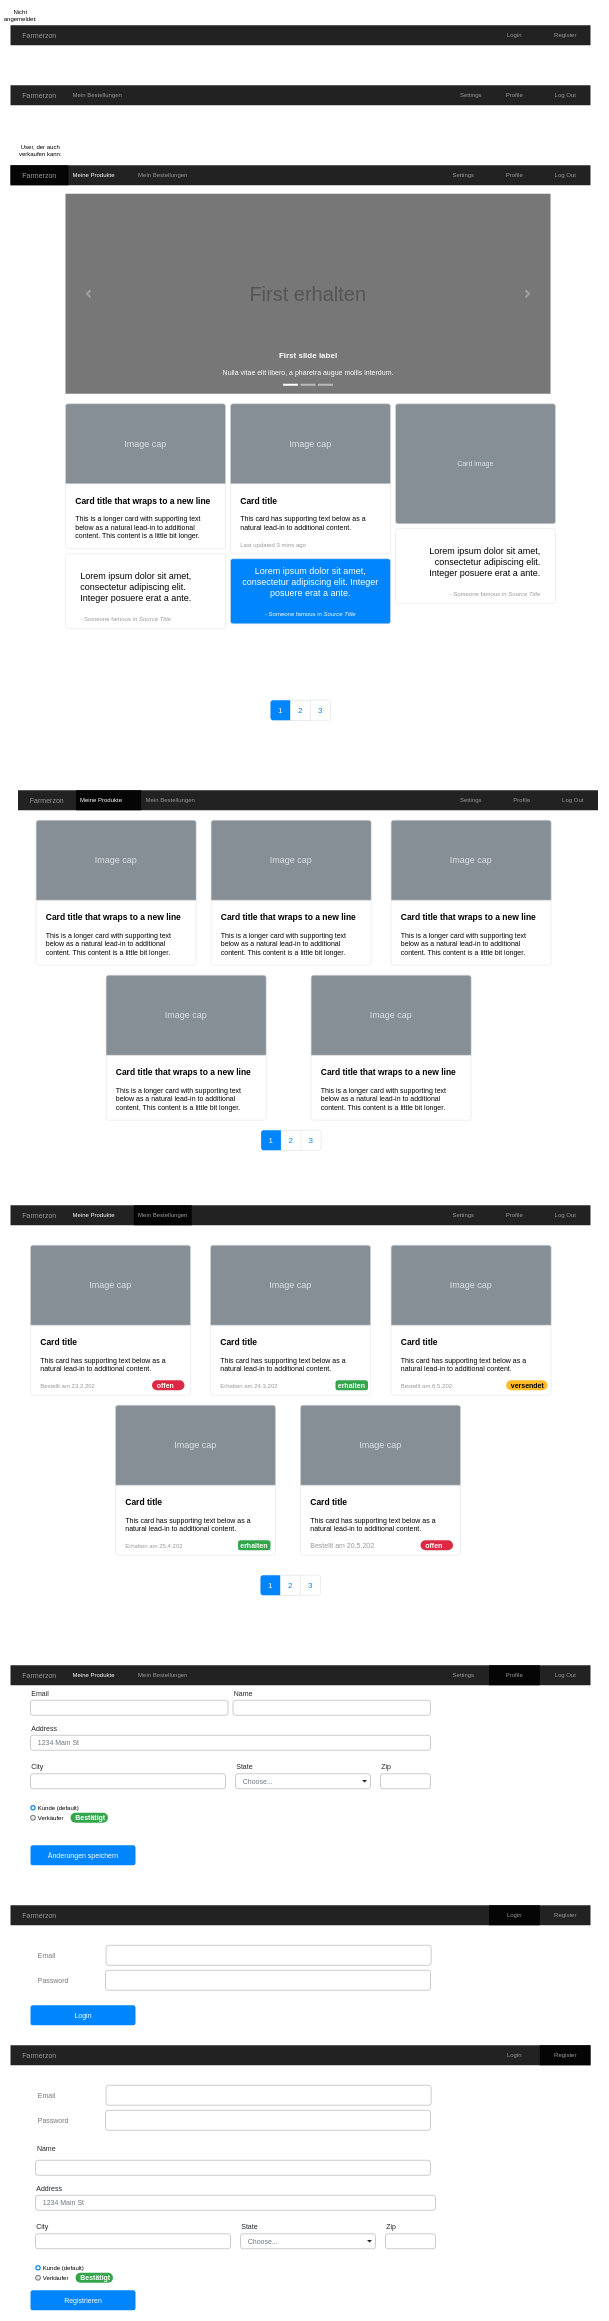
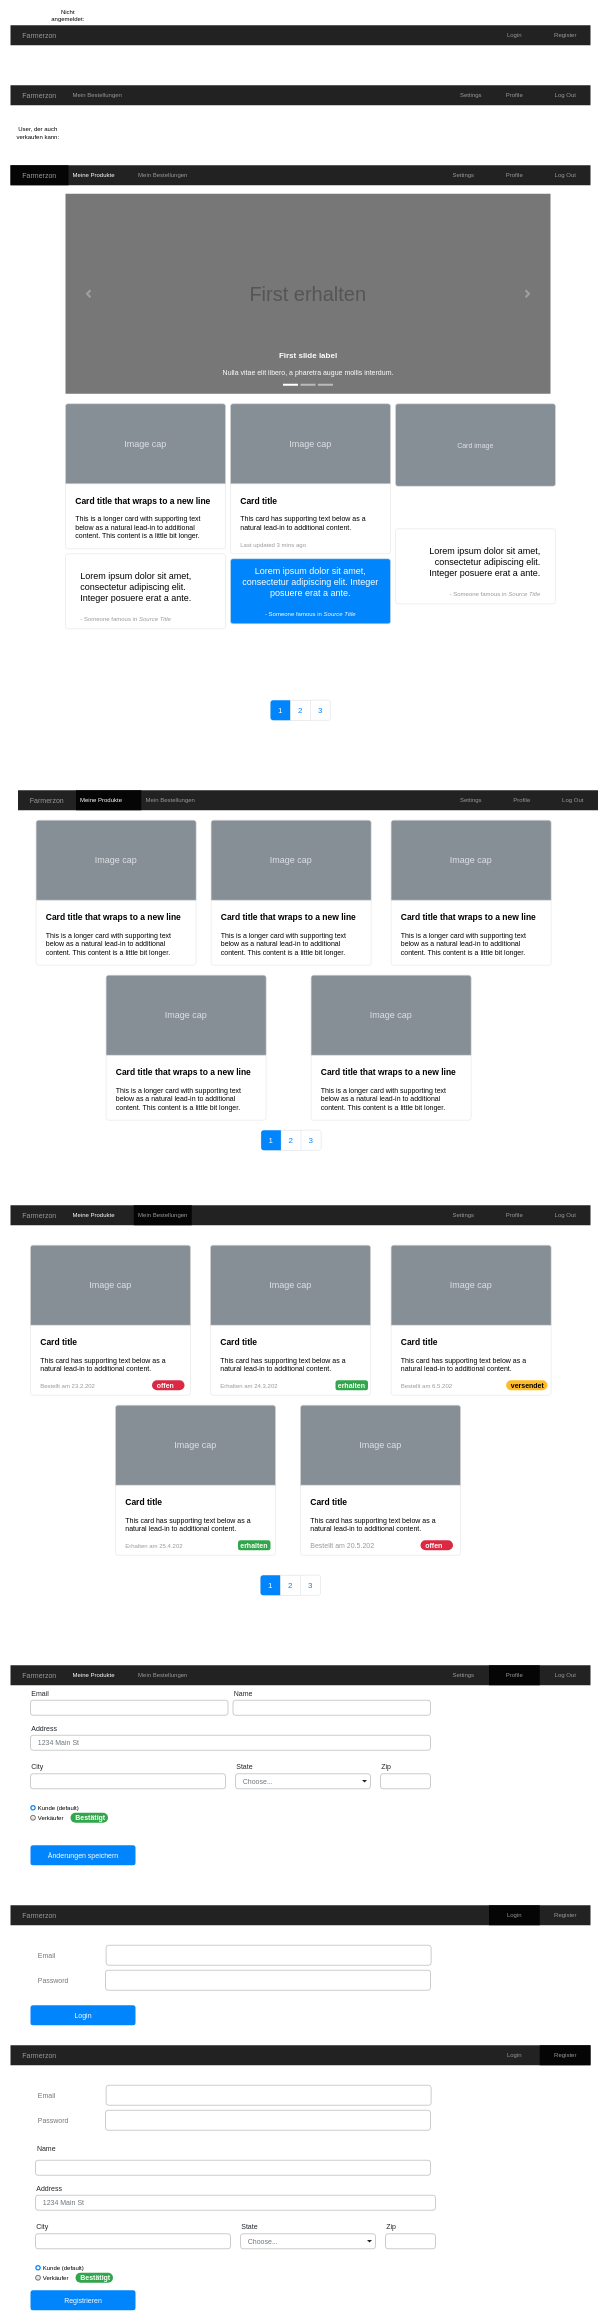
(20, 15) -> (68, 15)
(40, 150) -> (38, 133)
(475, 464) -> (475, 445)
